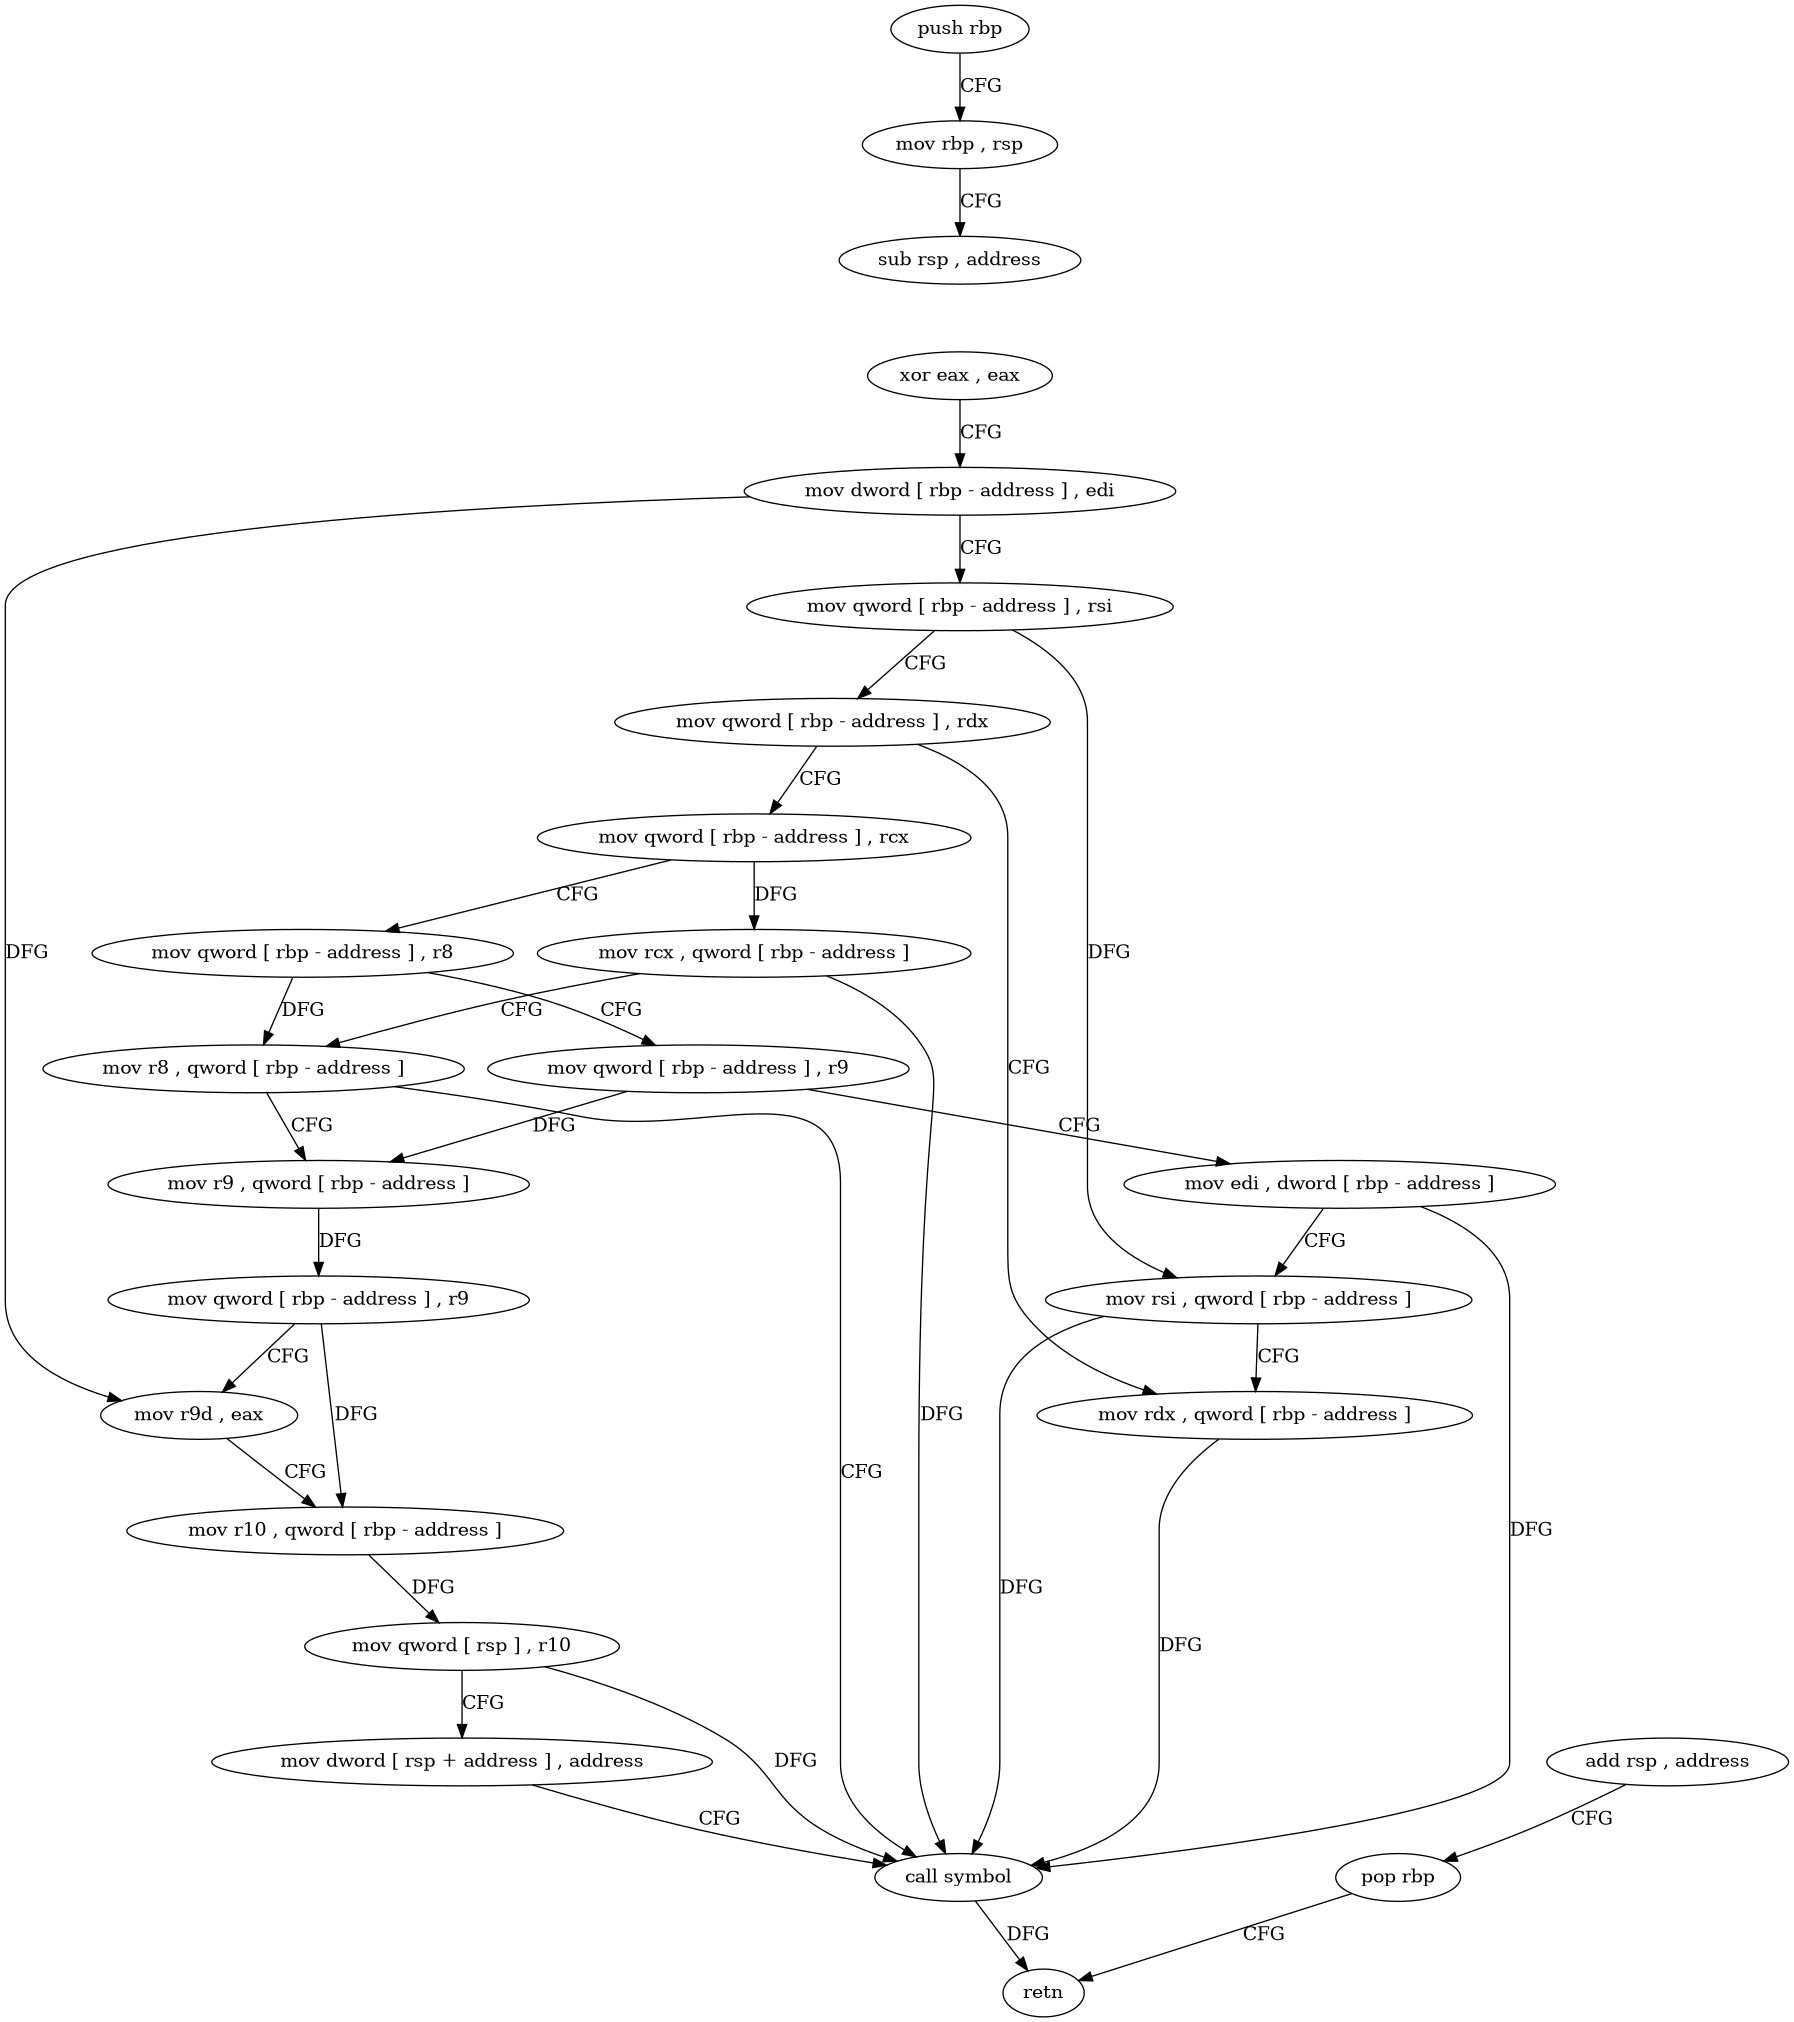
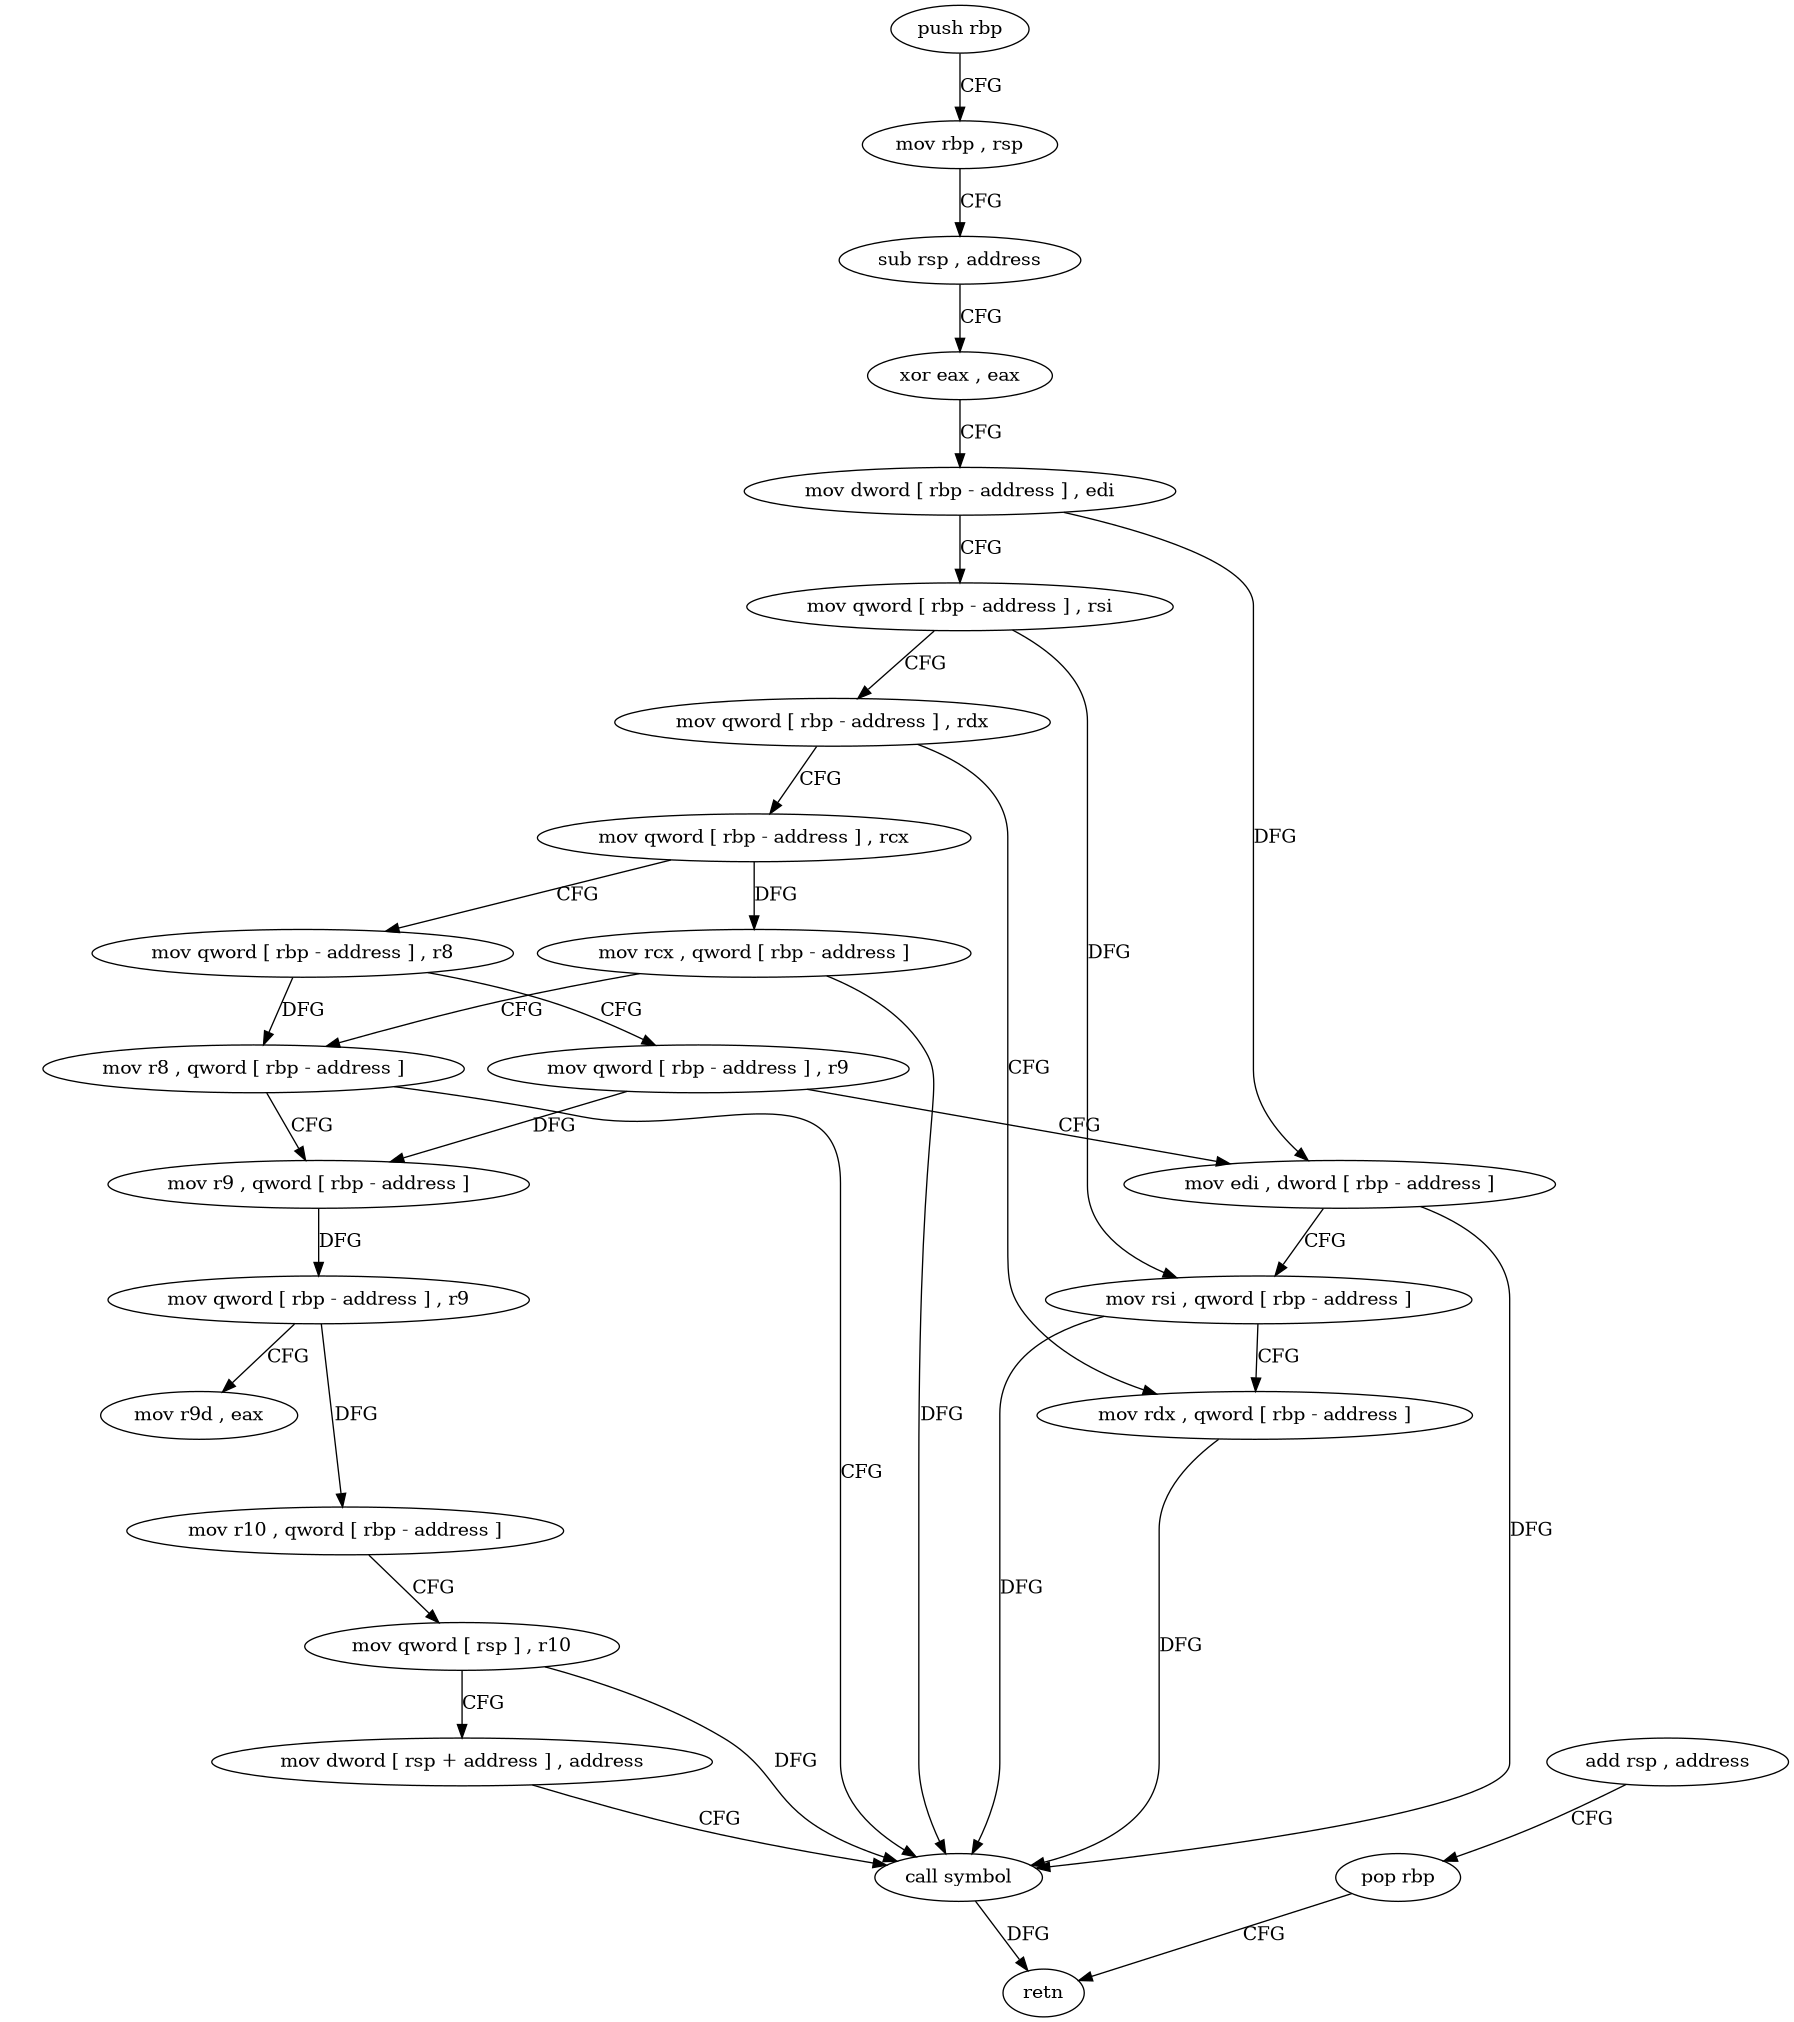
none -> (960, 311)
(5, 646) -> (1253, 776)
(266, 1469) -> none
(434, 1589) -> (434, 1589)
